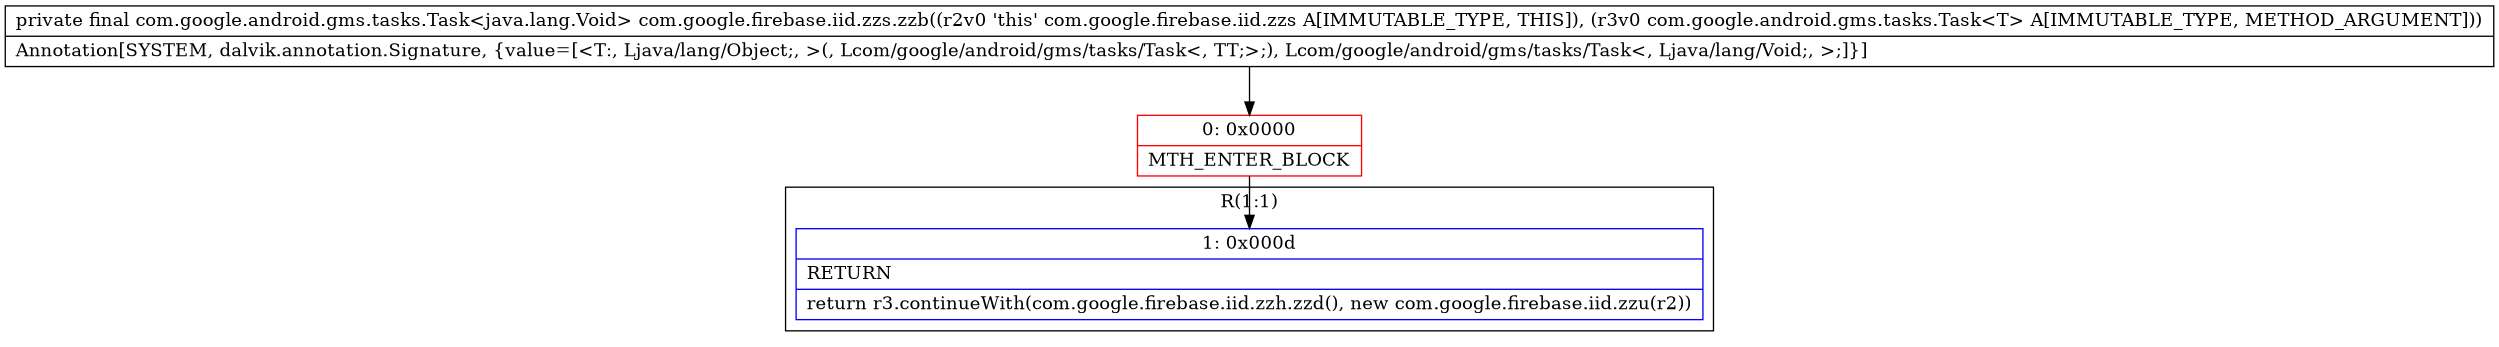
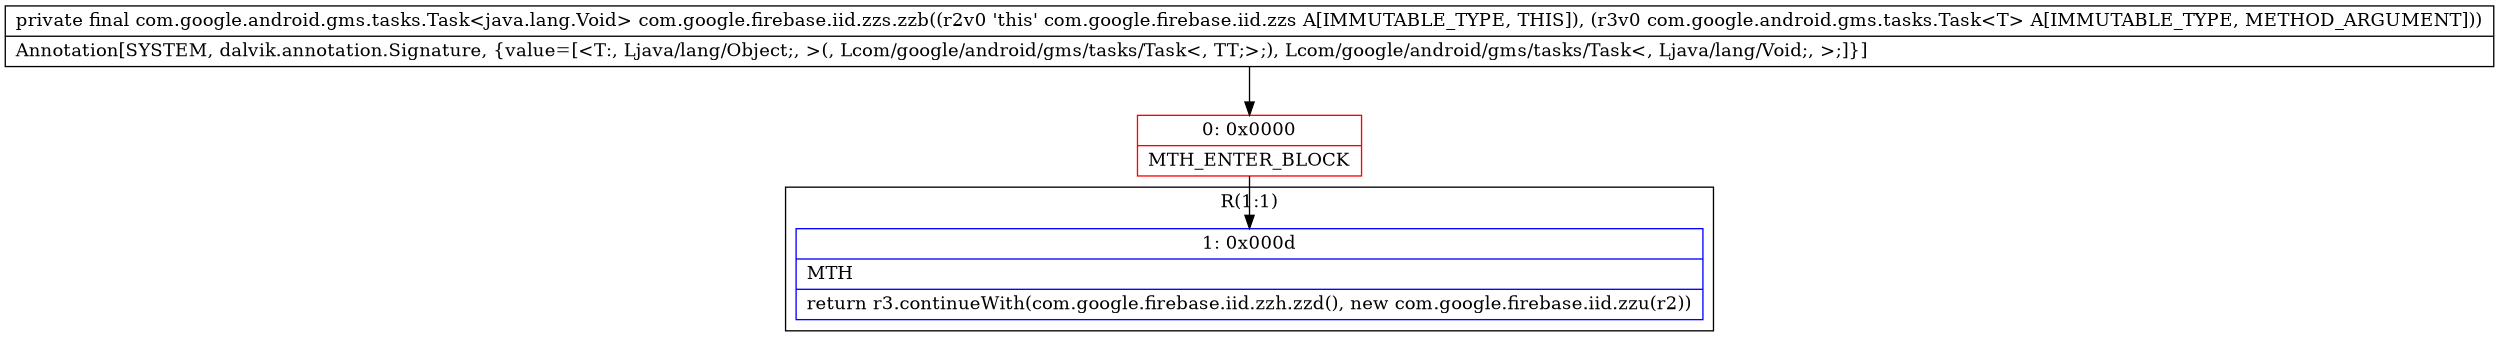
(849, 273) -> (830, 273)
